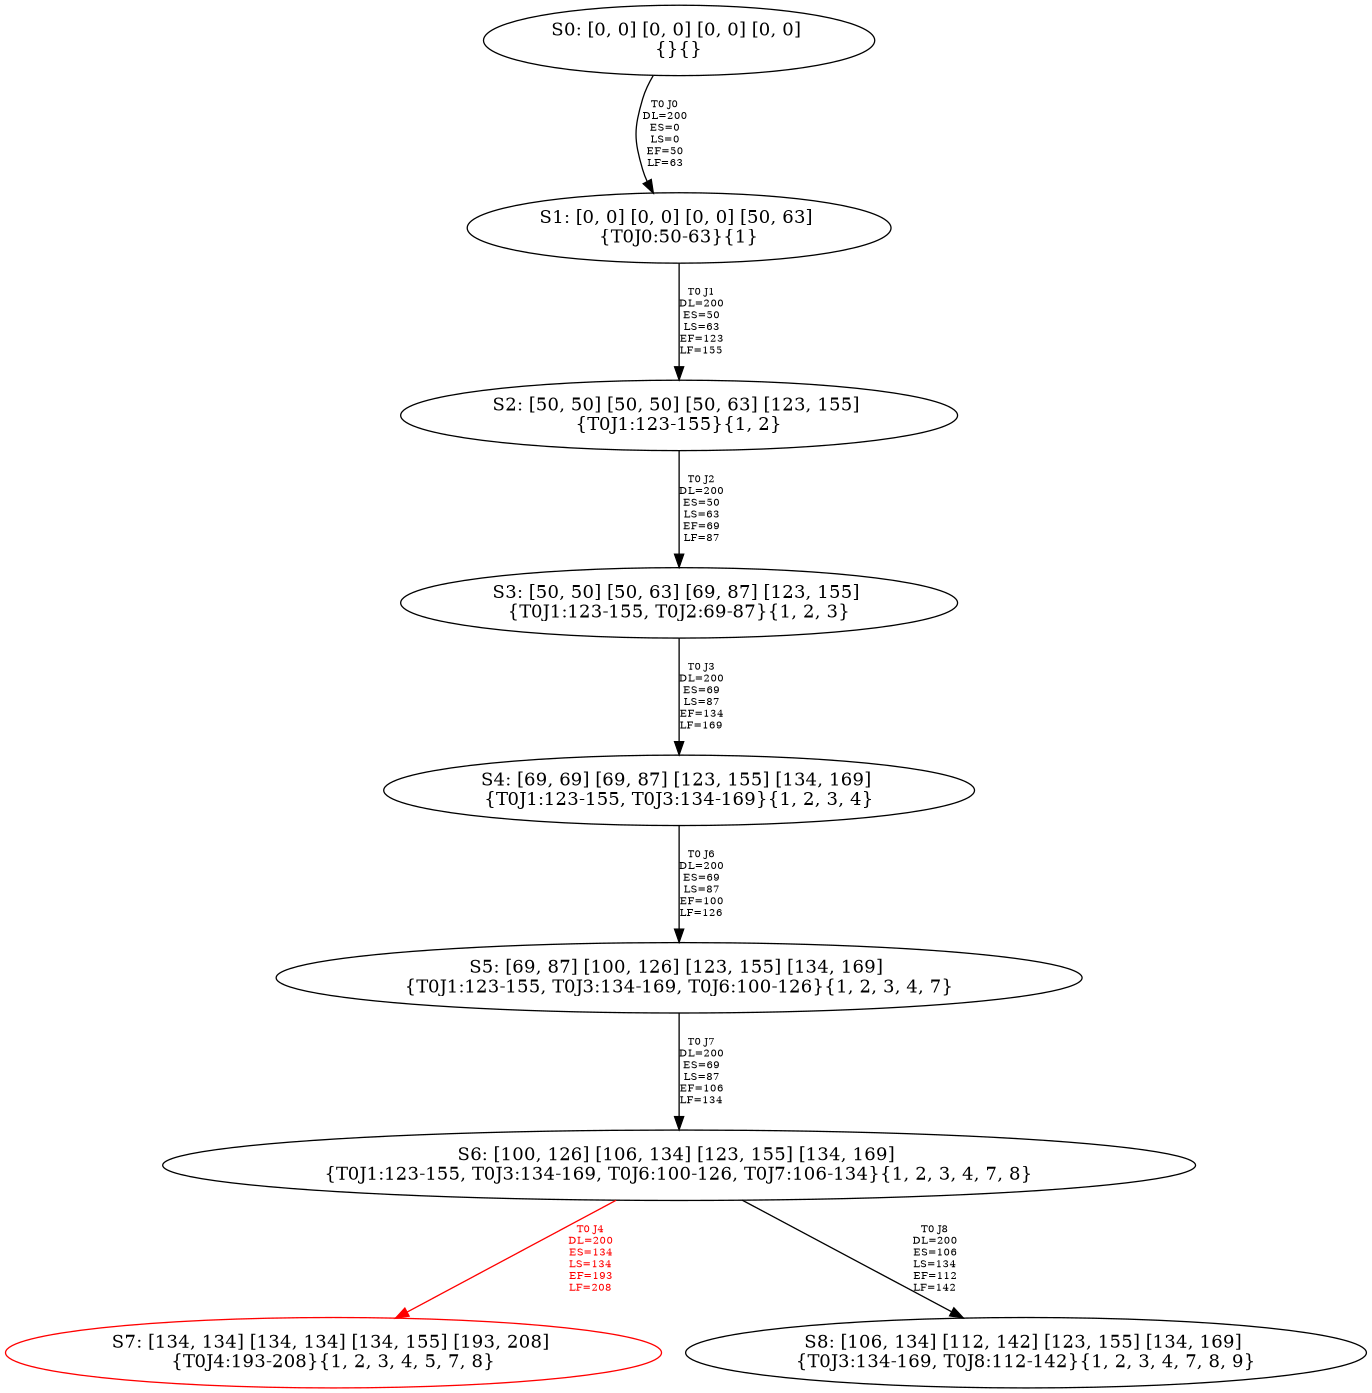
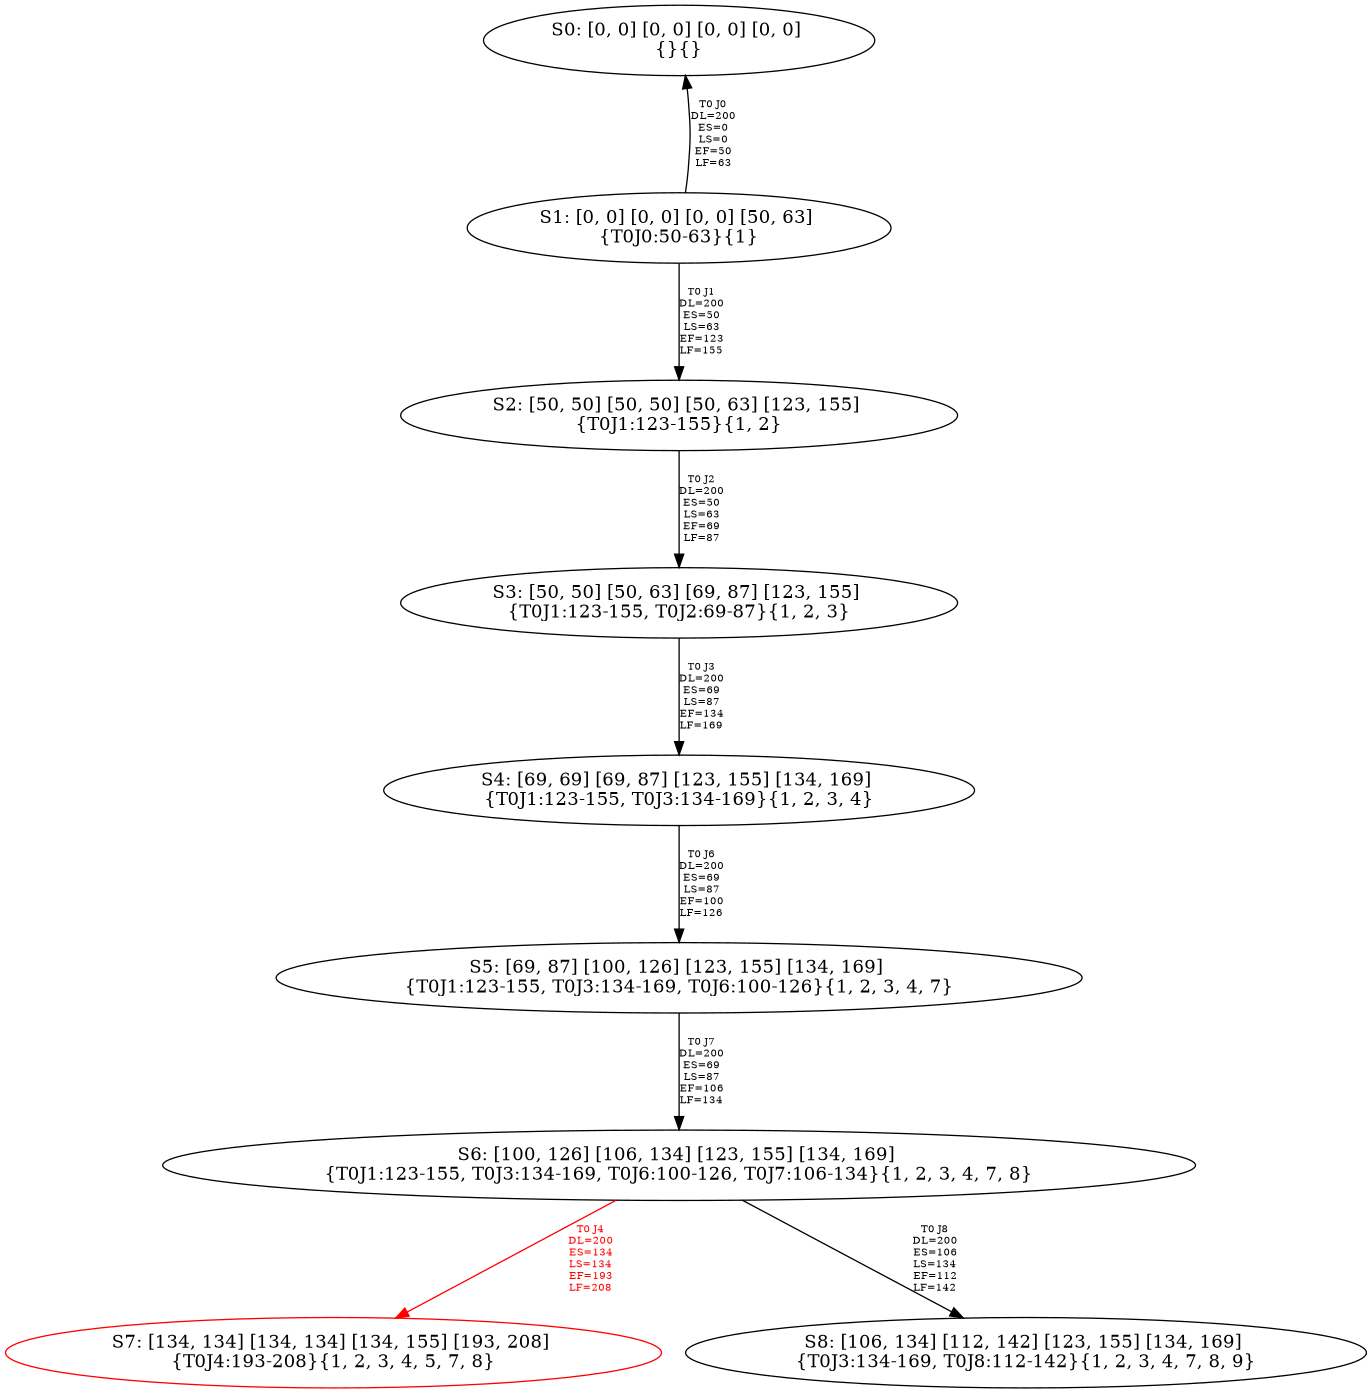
(636, 128) -> (690, 141)
